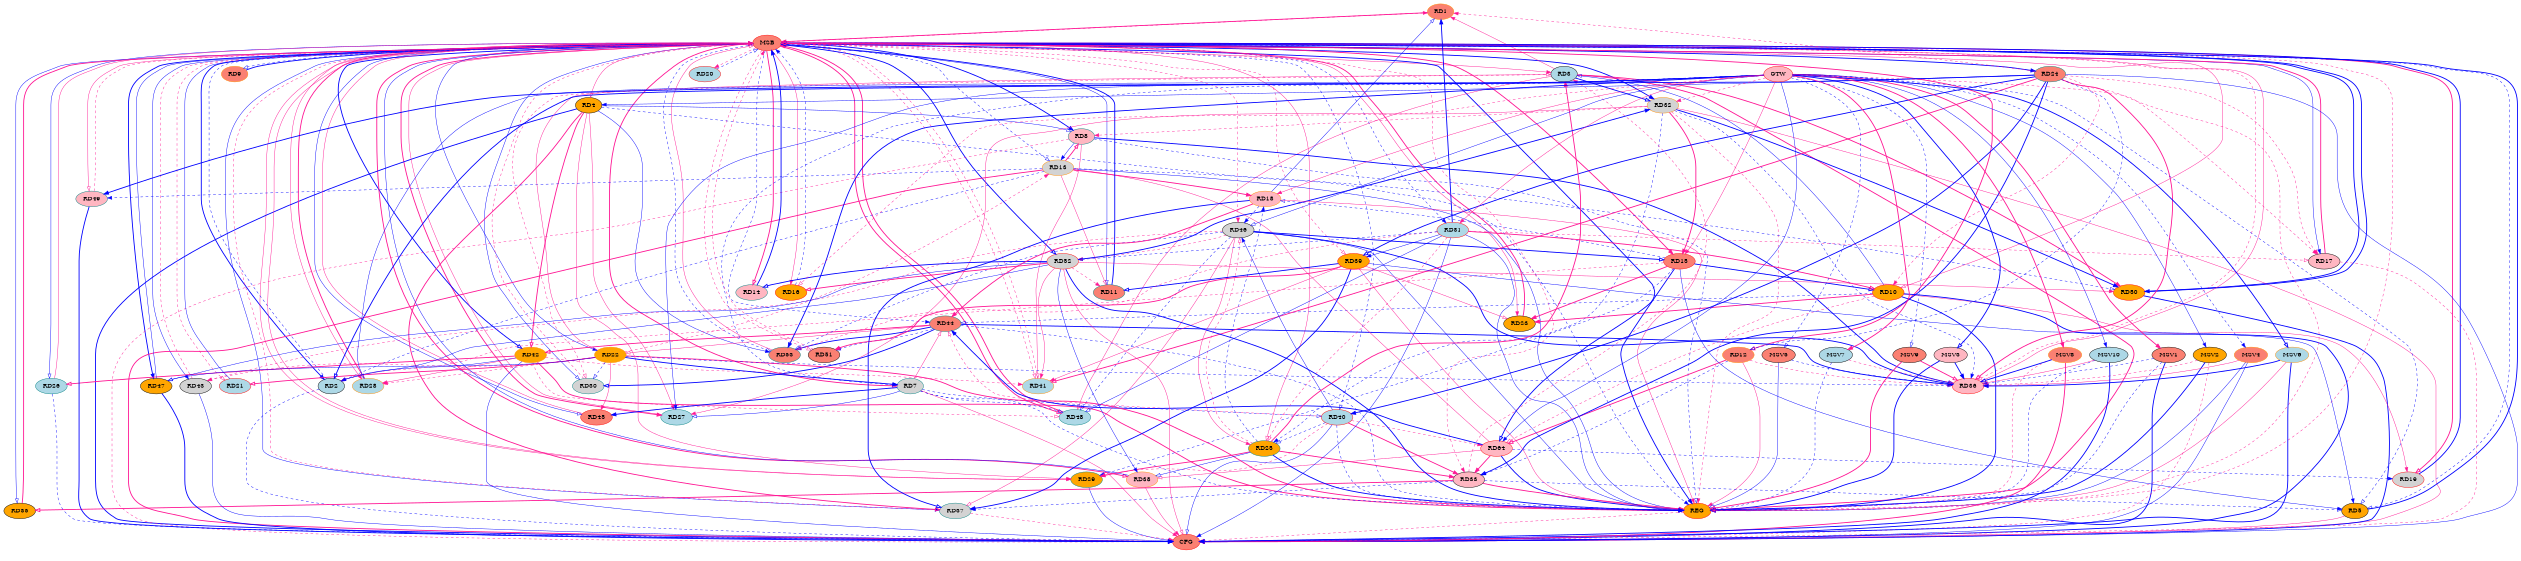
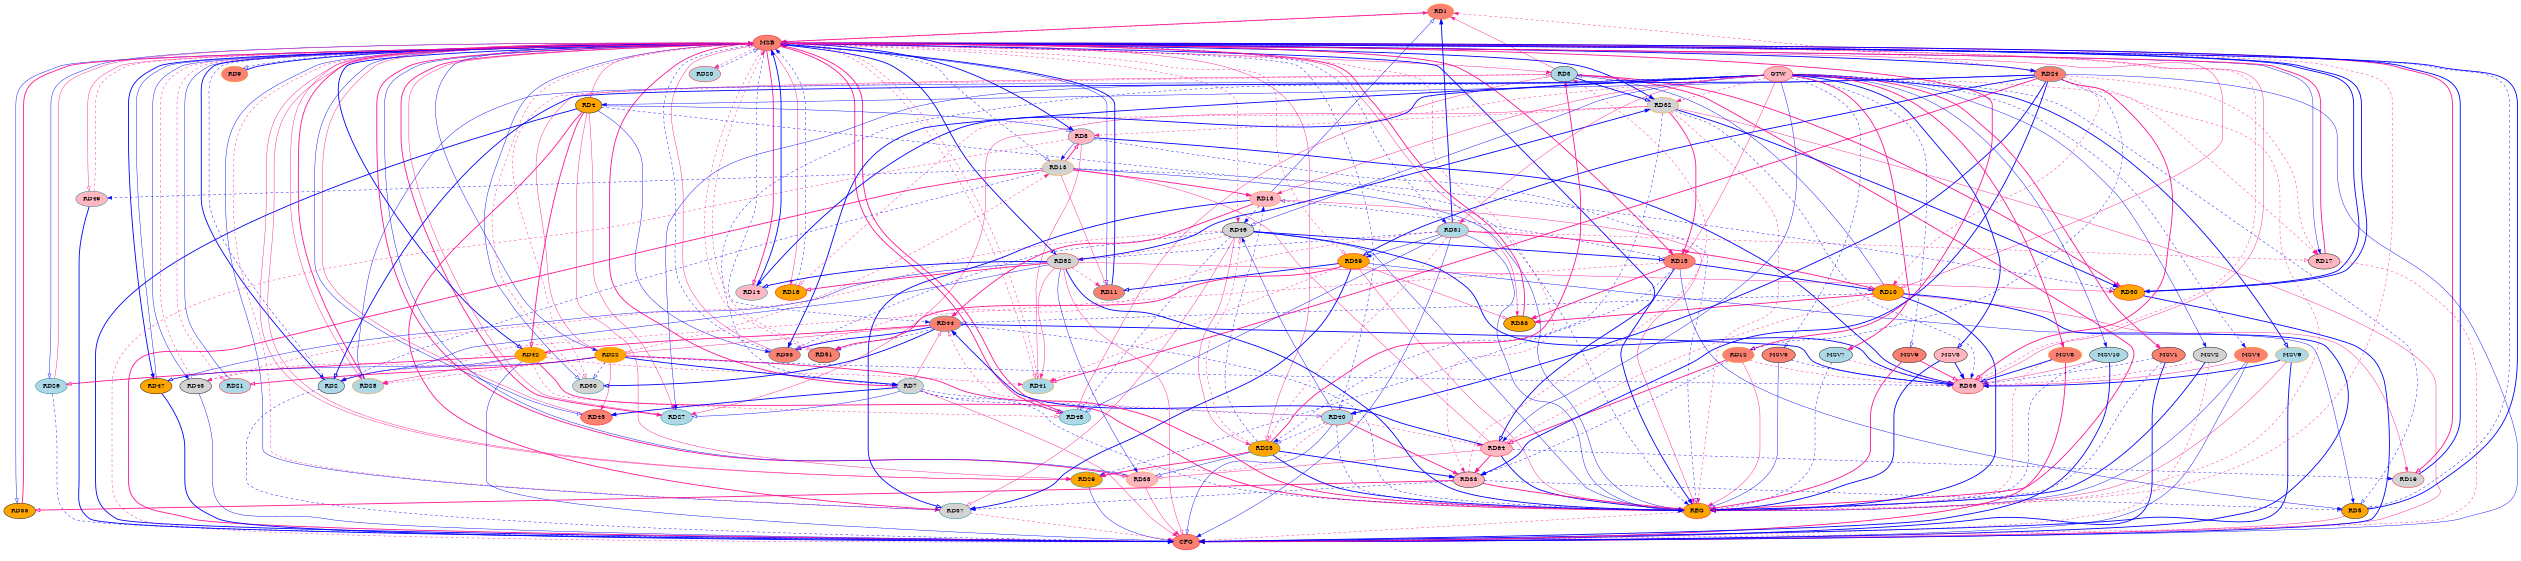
(513, 96) -> (1212, 124)
(1198, 323) -> (1198, 323)
(1519, 324) -> (1519, 324)
(2210, 355) -> (2210, 355)
(1364, 464) -> (1364, 464)
